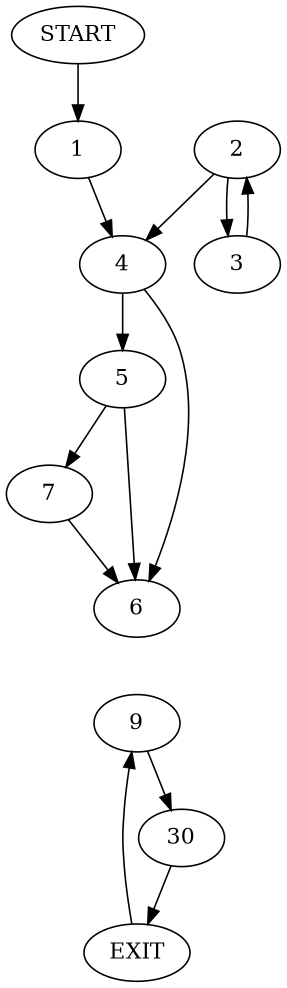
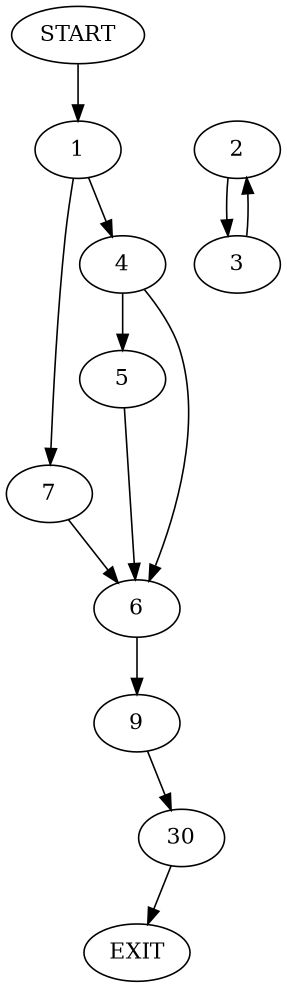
(186, 201) -> none
(90, 430) -> (59, 313)
(123, 846) -> (137, 658)
